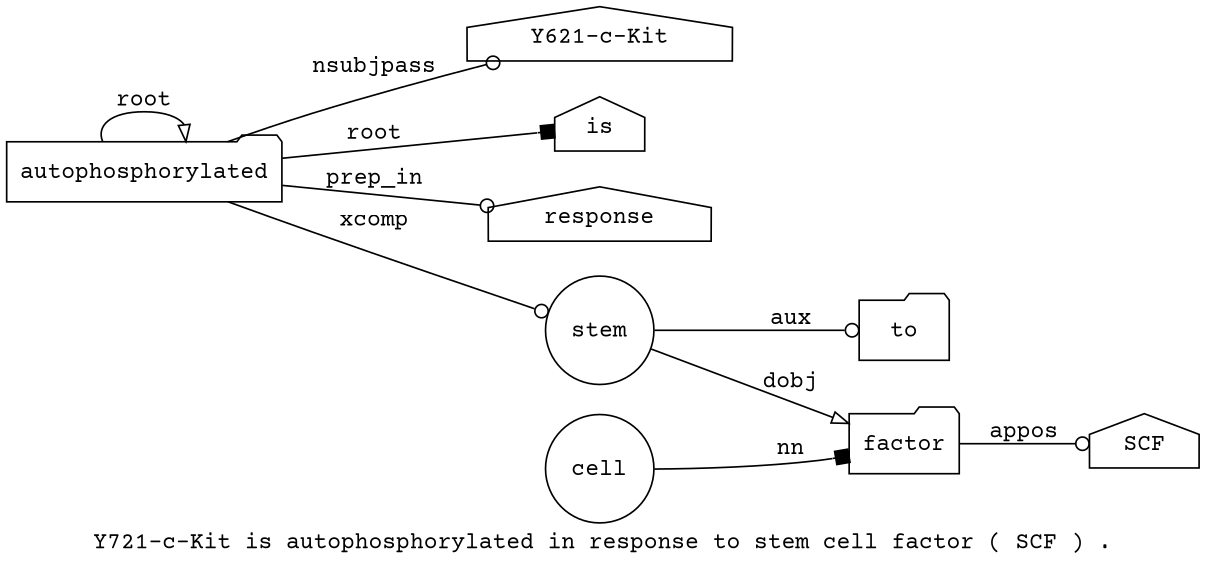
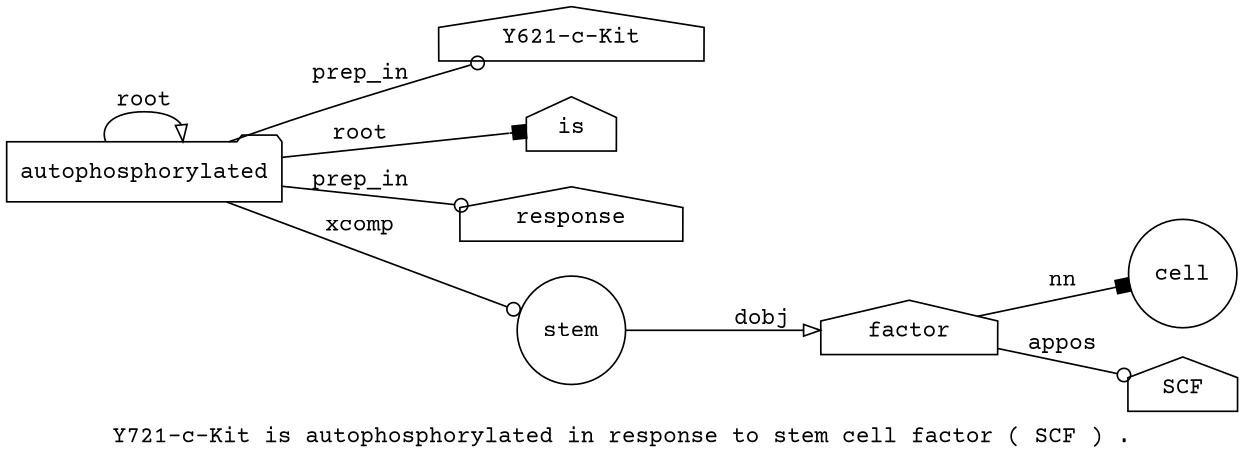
(374, 66) -> (360, 73)
(904, 330) -> none
(904, 444) -> (909, 330)
(743, 467) -> (1045, 302)
